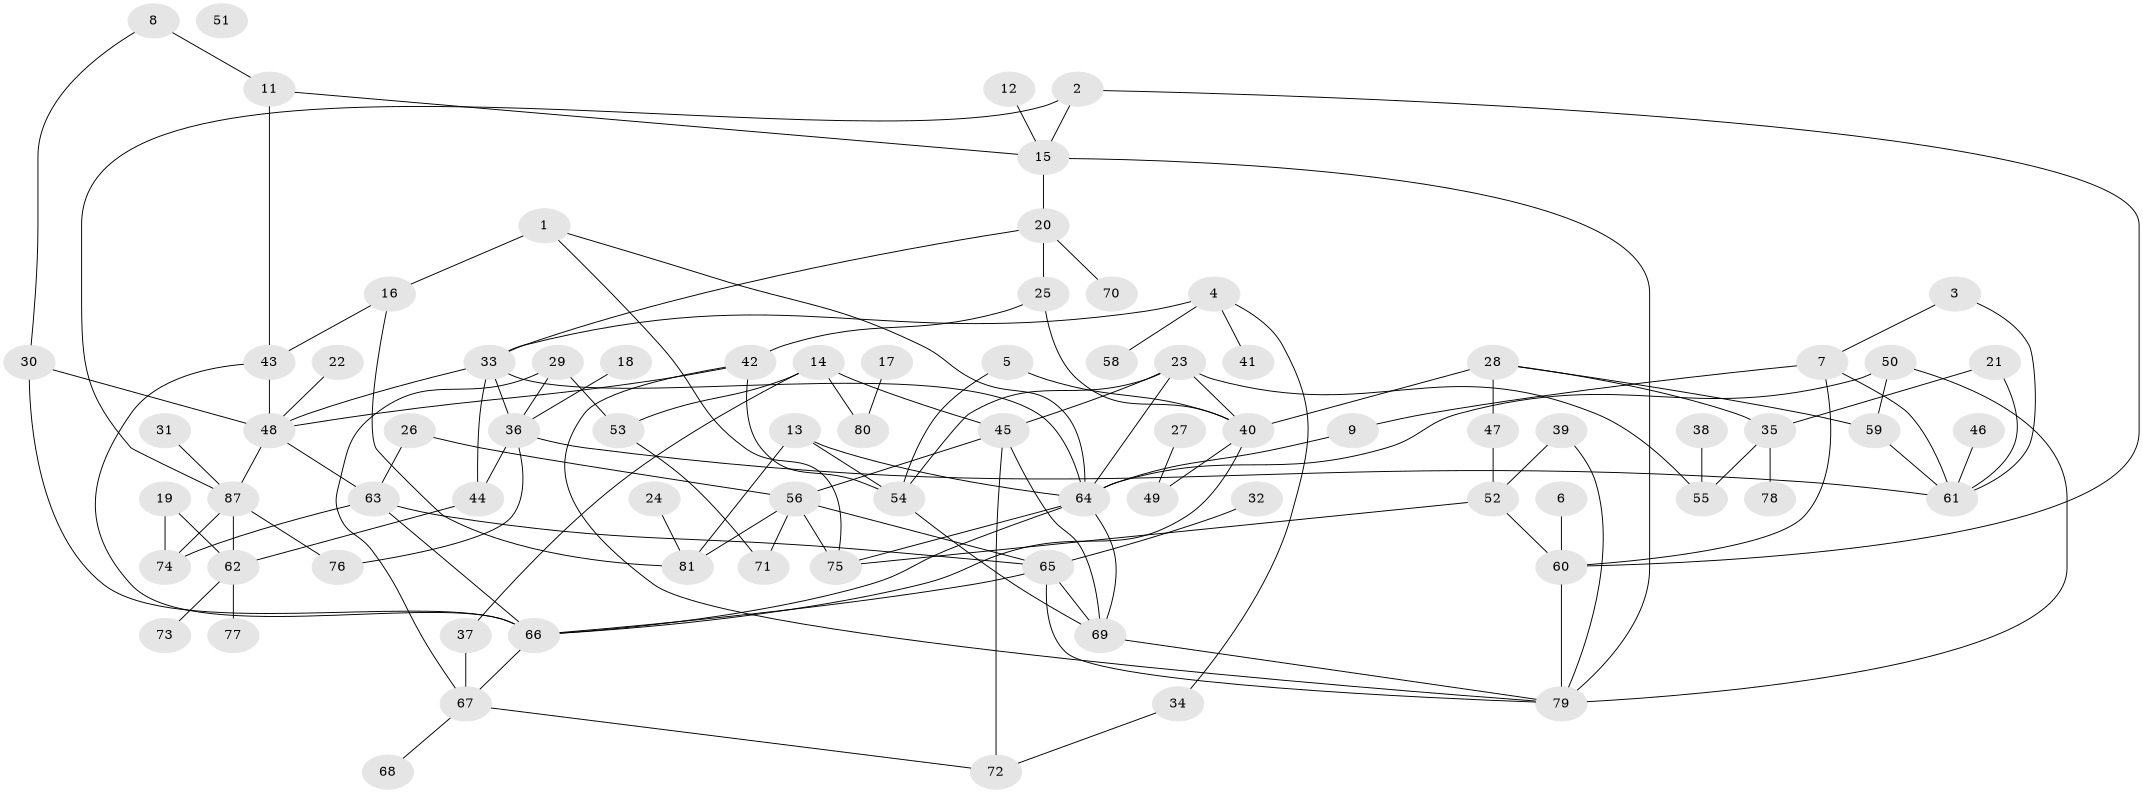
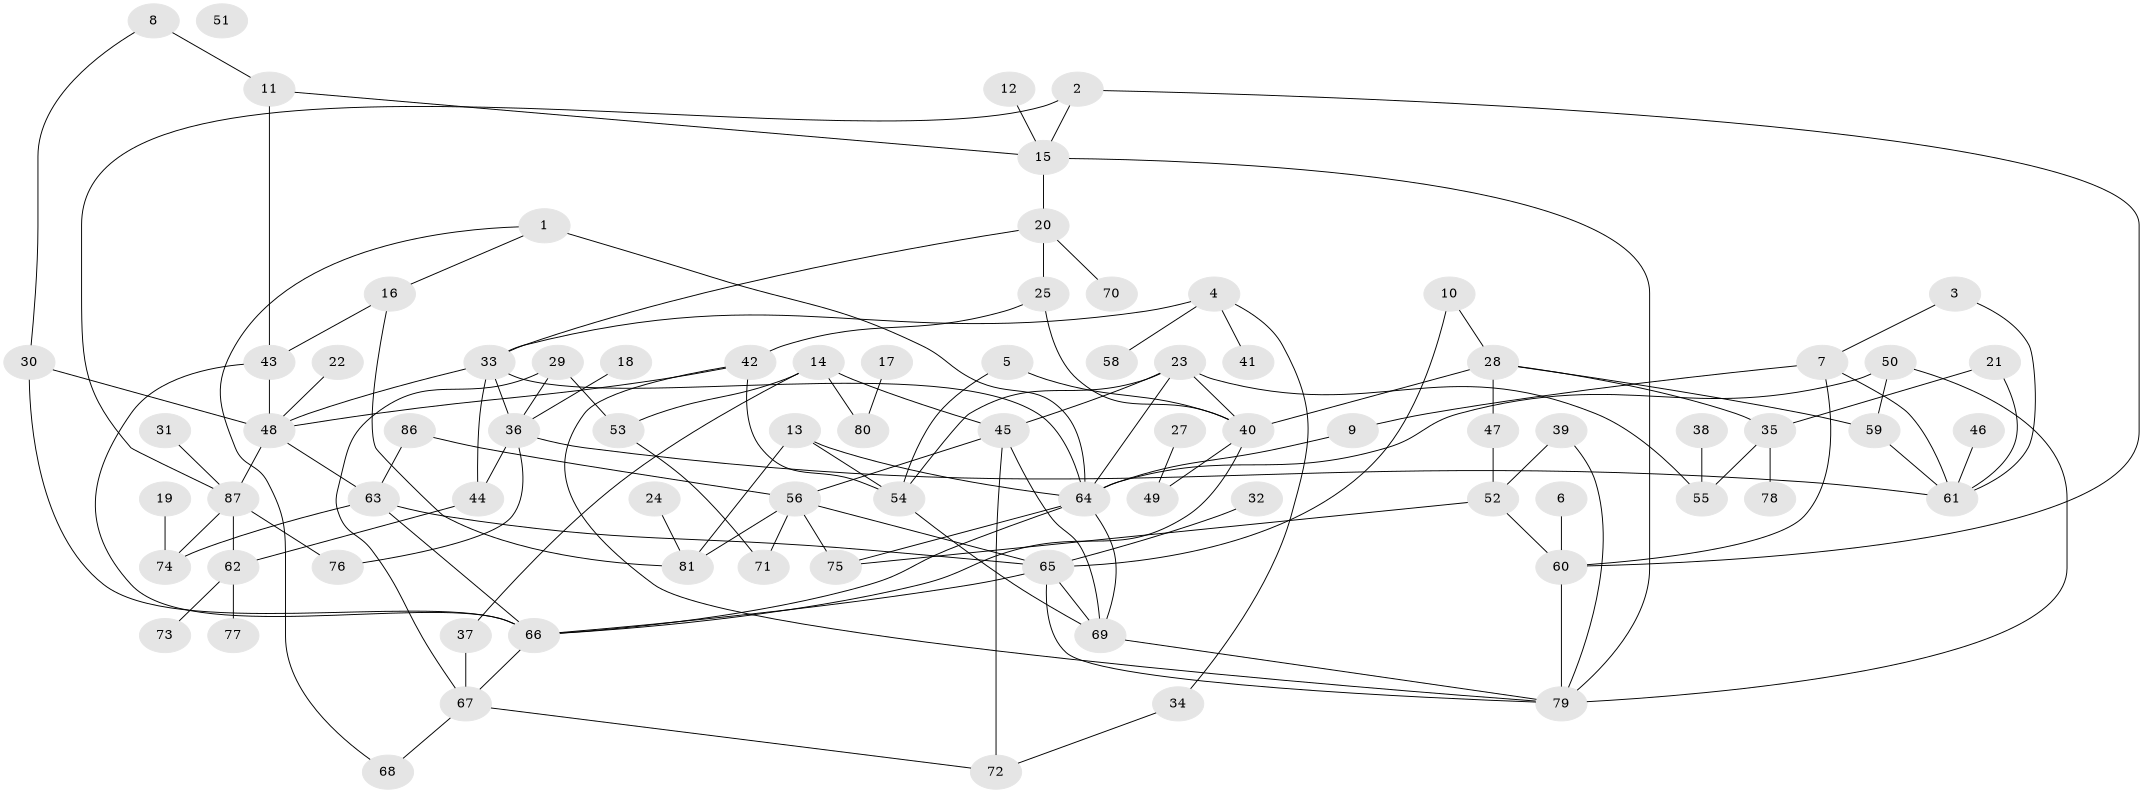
none -> (1449, 294)
(704, 407) -> (221, 397)
(410, 431) -> (410, 431)
(195, 529) -> none
